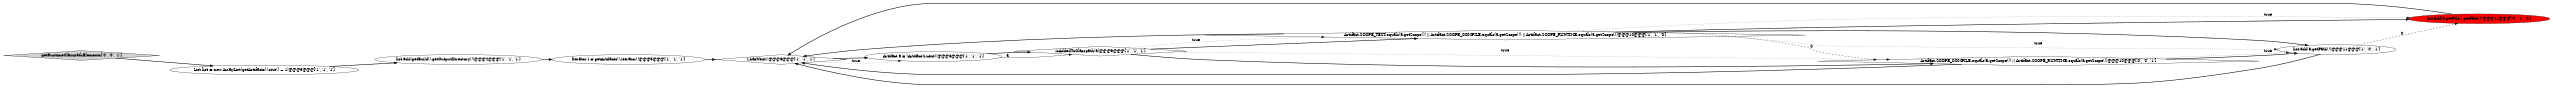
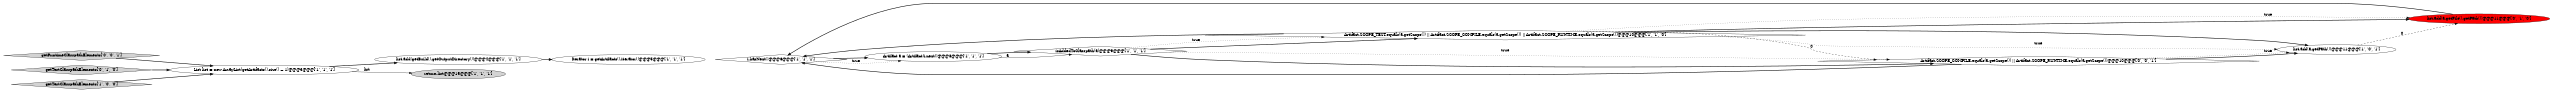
(709, 60) -> none
none -> (82, 70)
none -> (458, 74)
none -> (82, 84)
(1559, 85) -> none
